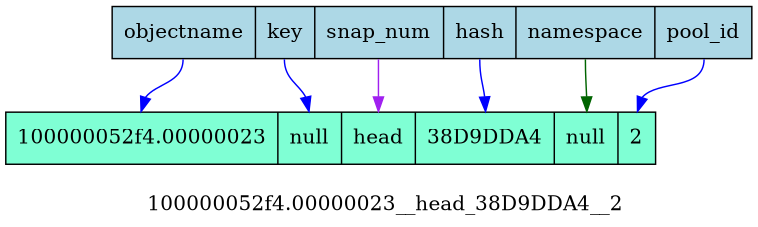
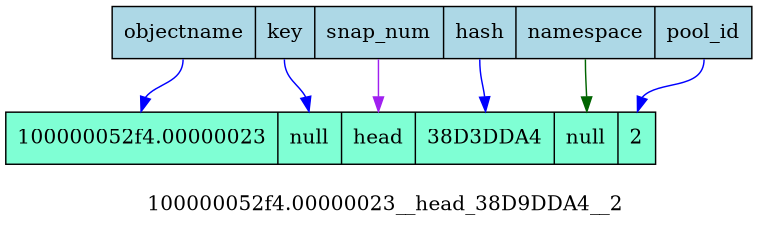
(485, 137) -> (485, 137)
